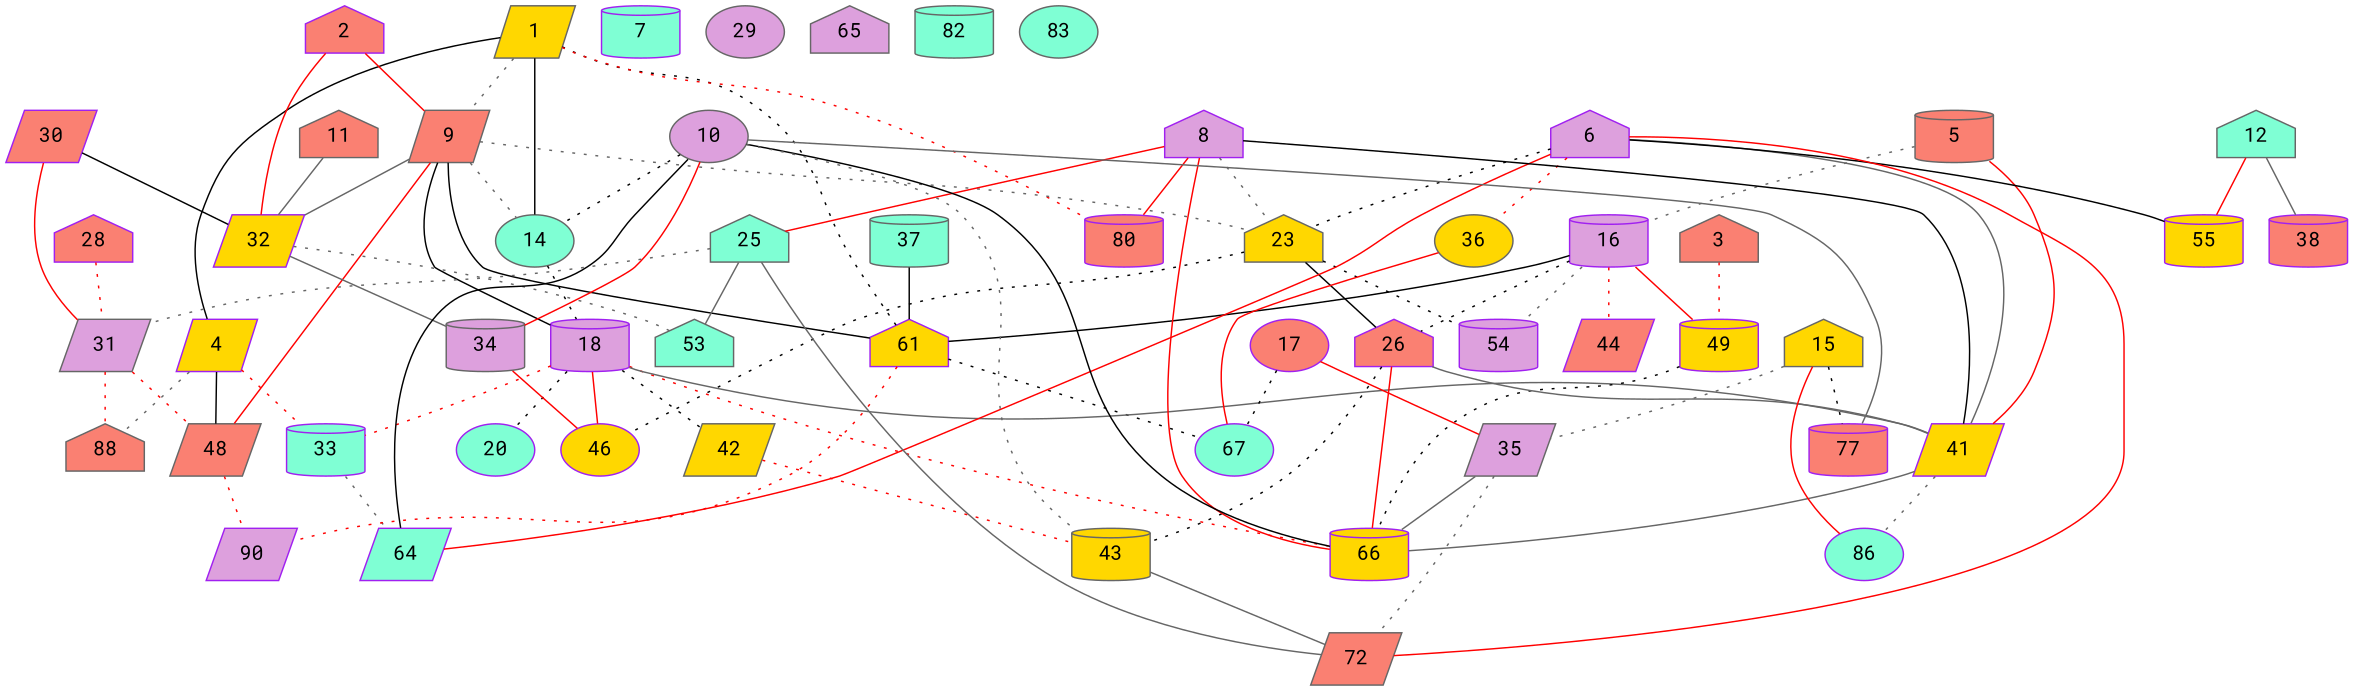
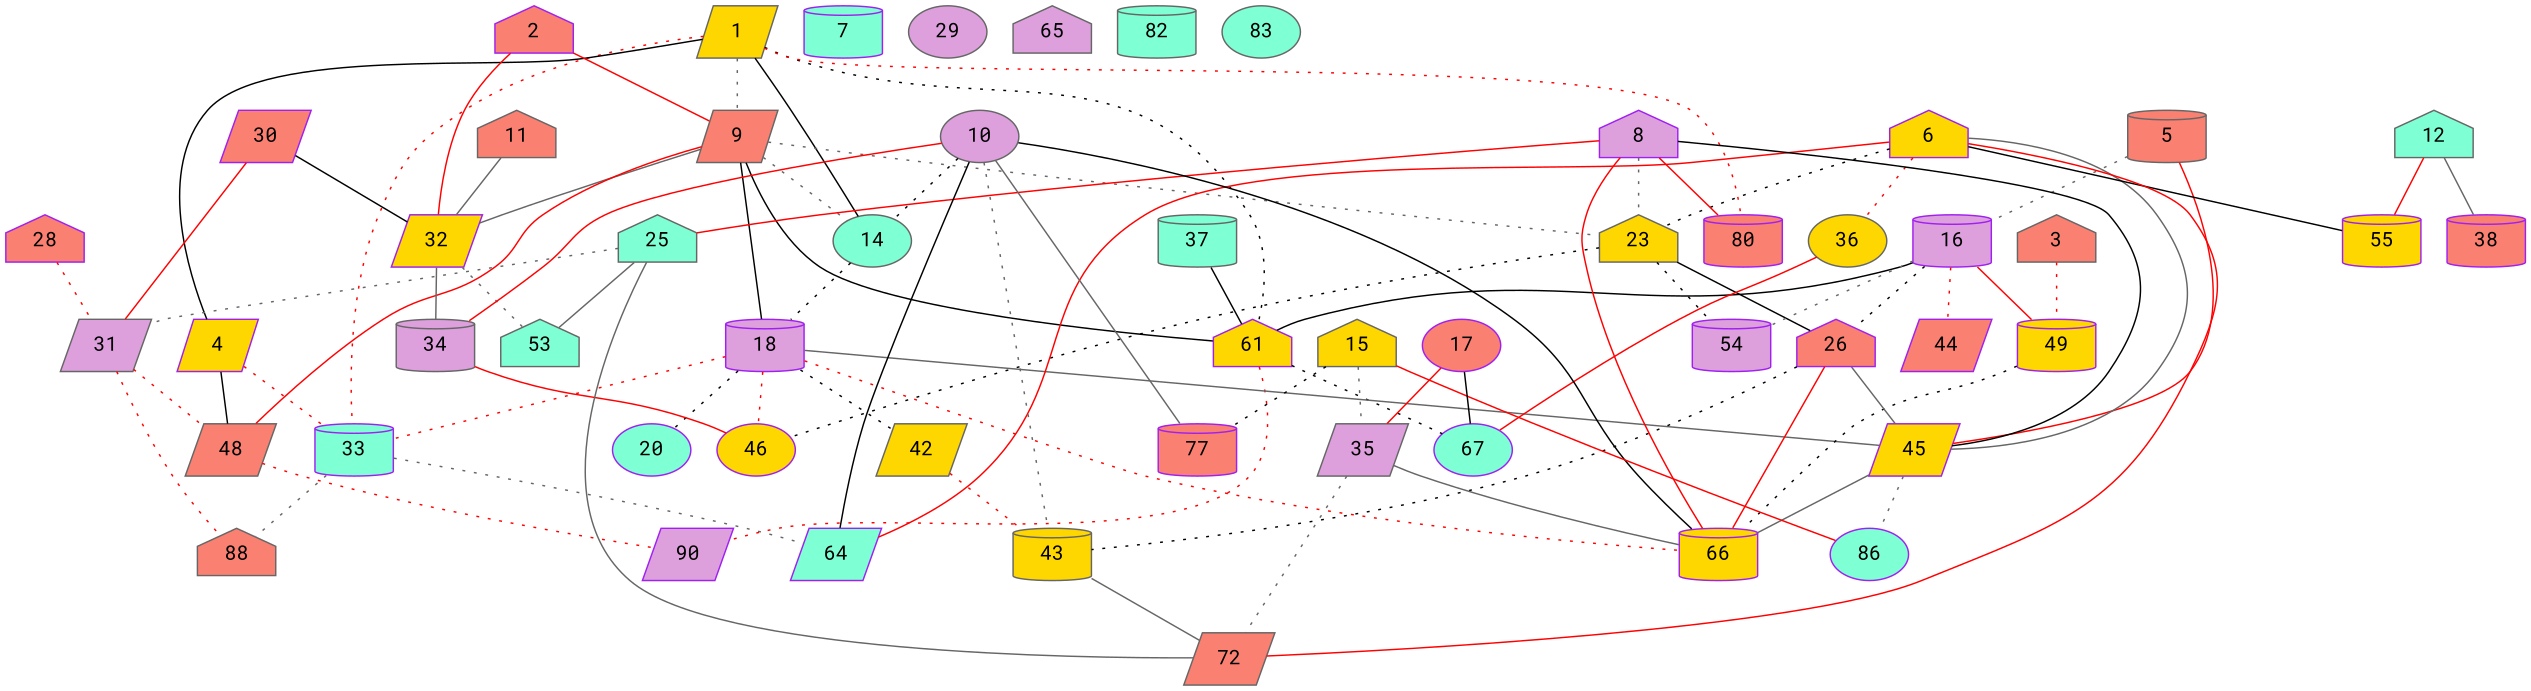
(1590, 136) -> (1929, 136)
none -> (425, 140)
(1265, 392) -> (1466, 386)
(595, 398) -> (761, 398)
(153, 405) -> (291, 506)
(1959, 450) -> (1914, 450)
